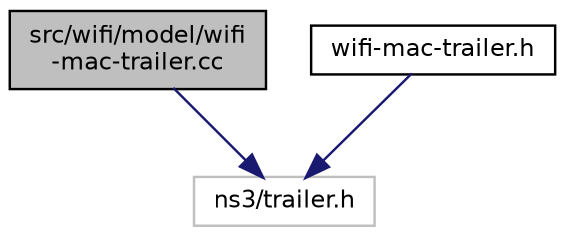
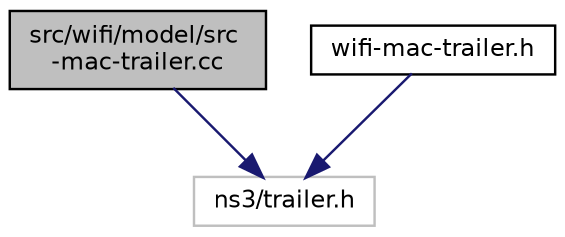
(138, 50) -> (138, 50)
